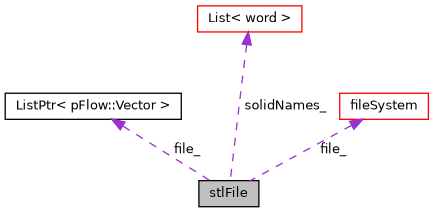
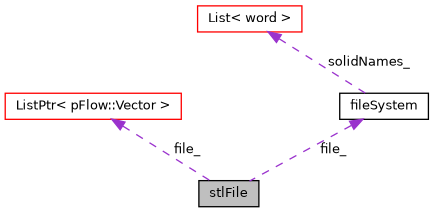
(93, 106) -> (93, 106)
(384, 106) -> (384, 106)
(238, 113) -> (323, 66)
